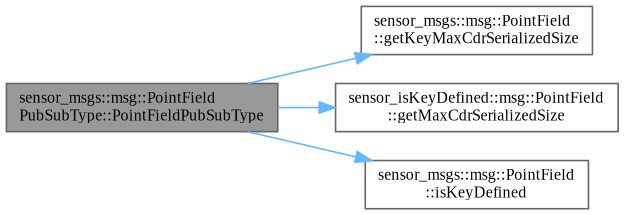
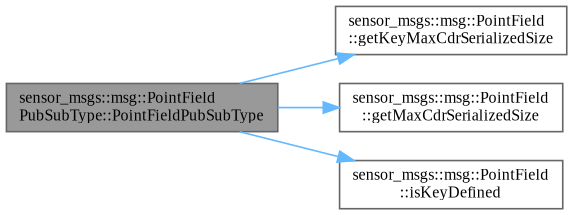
(477, 108) -> (451, 108)
